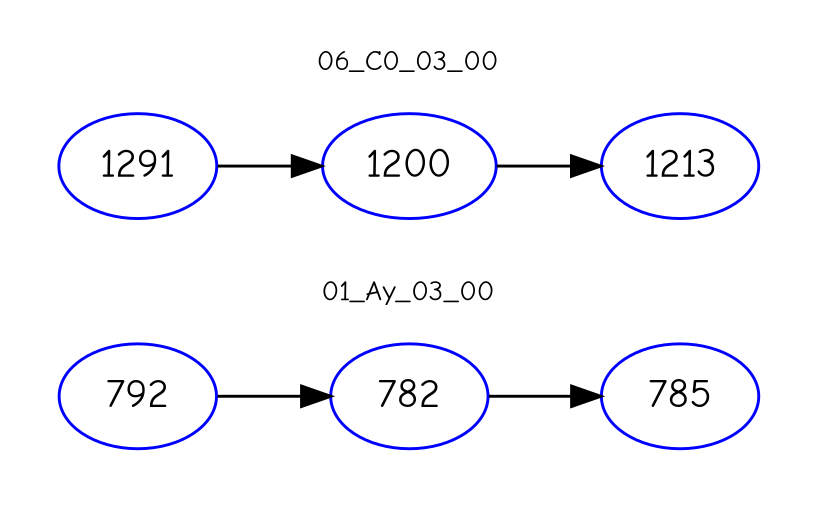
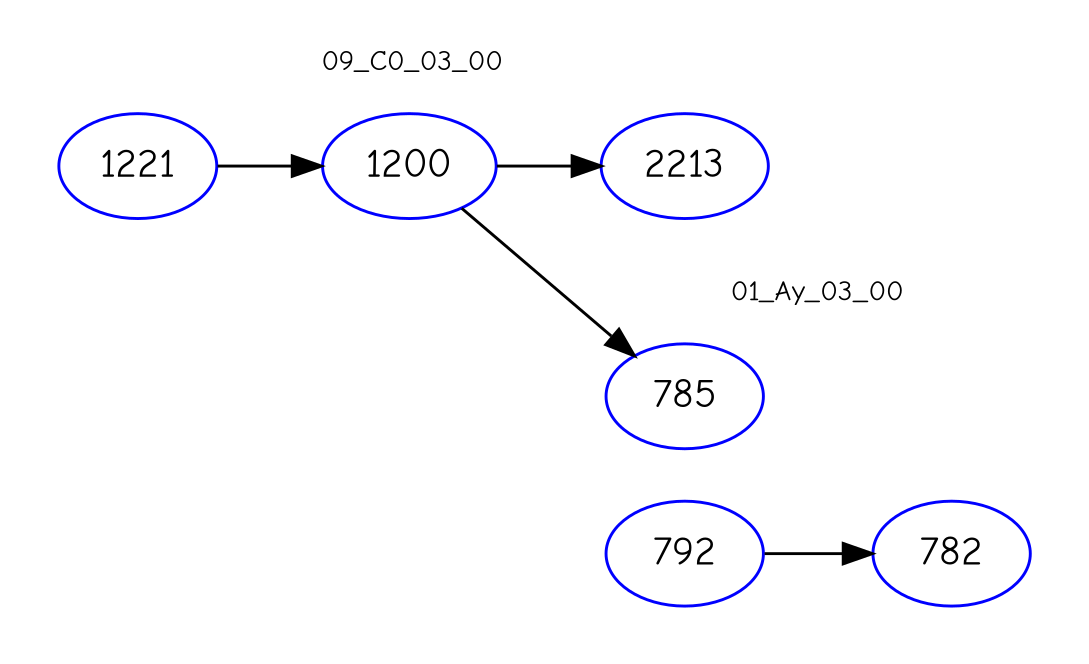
(408, 63) -> (413, 63)
(138, 166) -> (138, 166)
(680, 166) -> (685, 166)
(530, 396) -> (537, 272)
